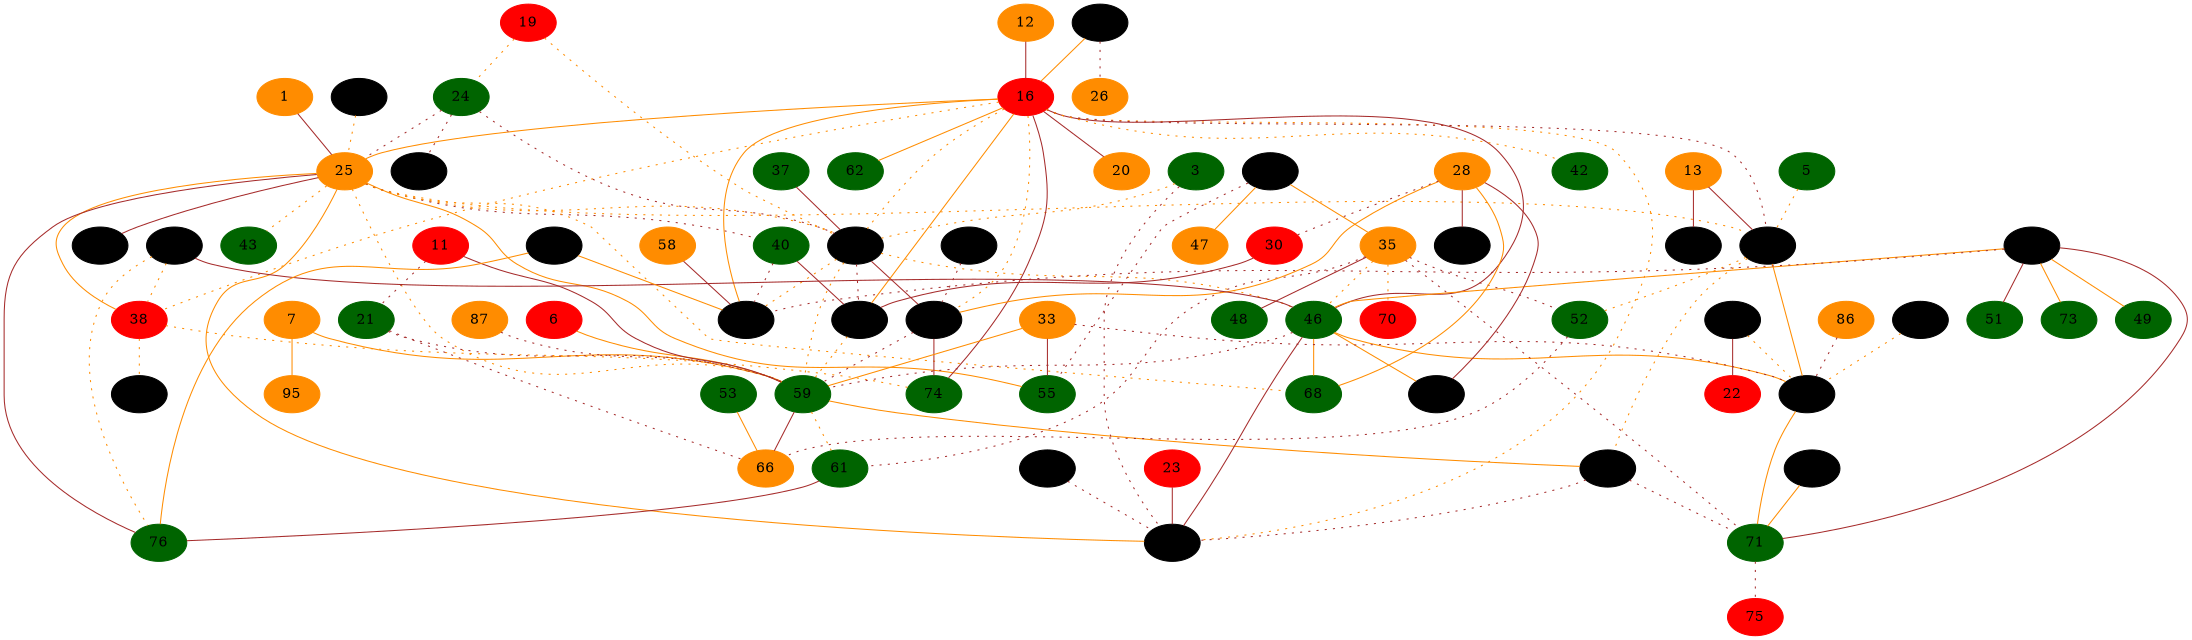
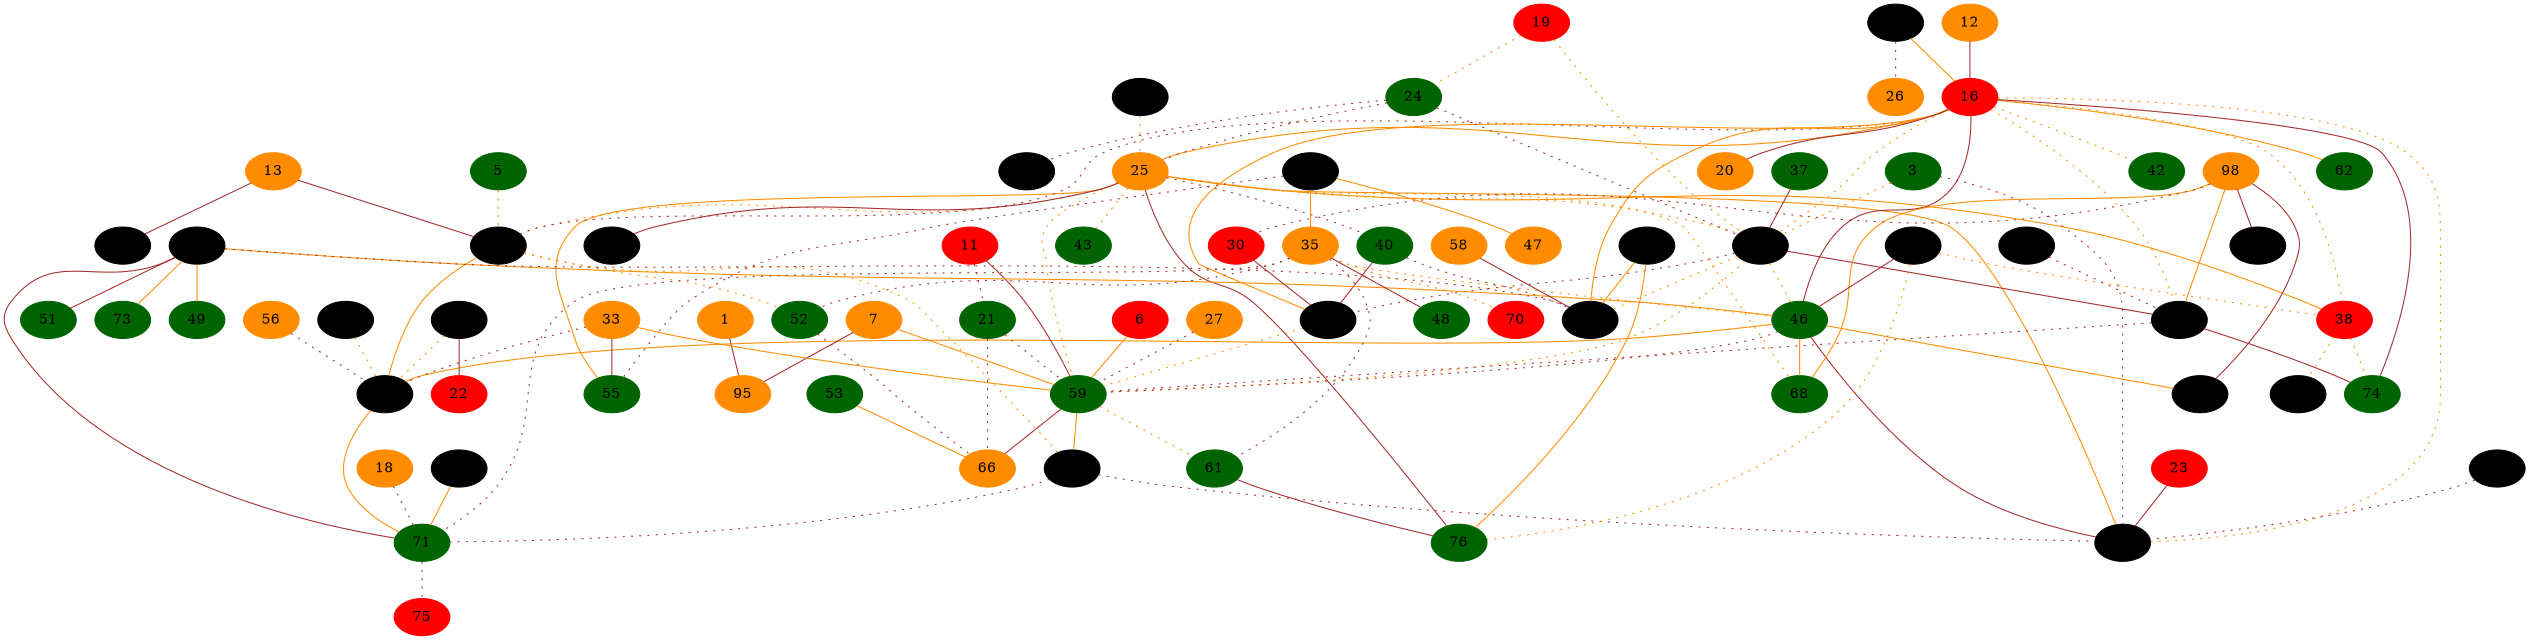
(315, 134) -> (734, 357)
(1462, 171) -> (2231, 171)
(480, 320) -> (1214, 320)
(1846, 320) -> (271, 320)
(292, 357) -> (818, 352)
none -> (385, 469)
